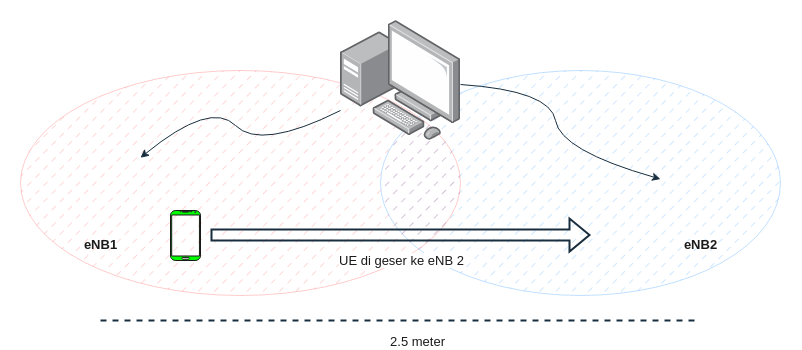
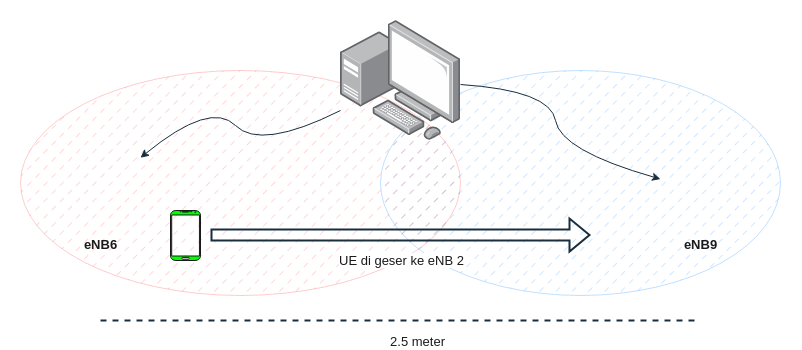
(101, 245) -> (101, 245)
(701, 245) -> (701, 245)
